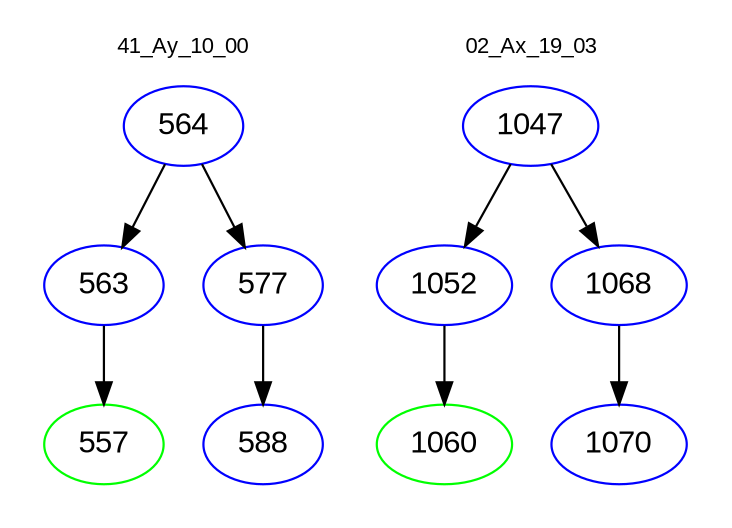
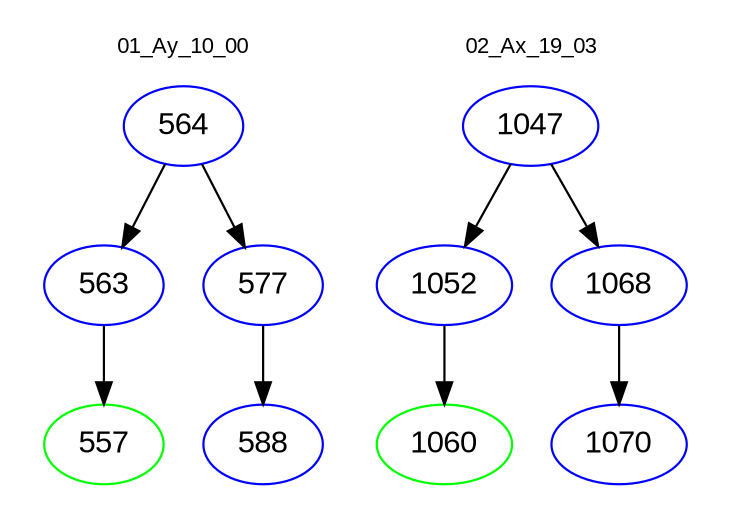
(184, 48) -> (184, 48)
